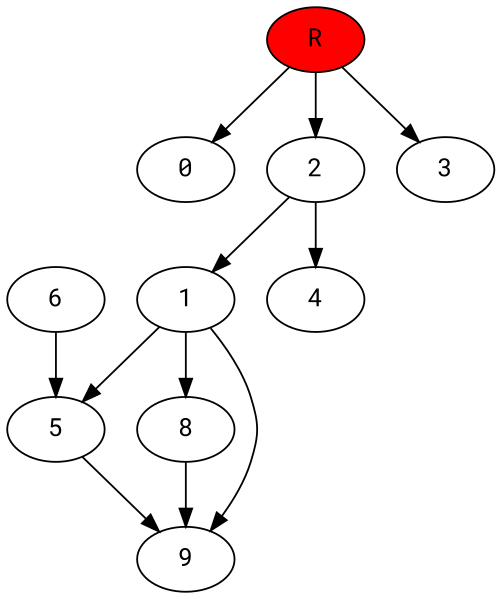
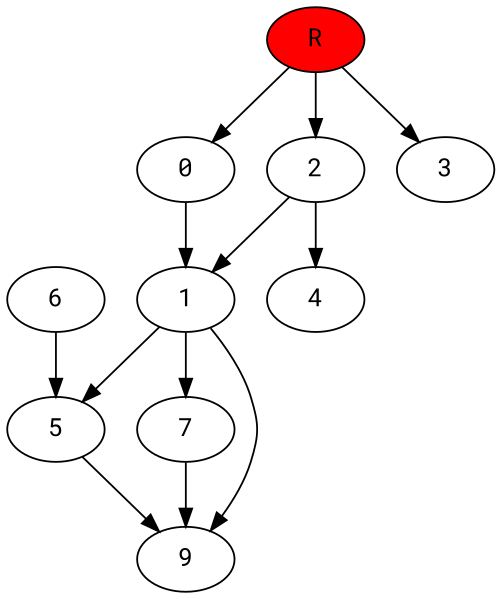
none -> (186, 226)
(186, 429) -> (186, 429)
